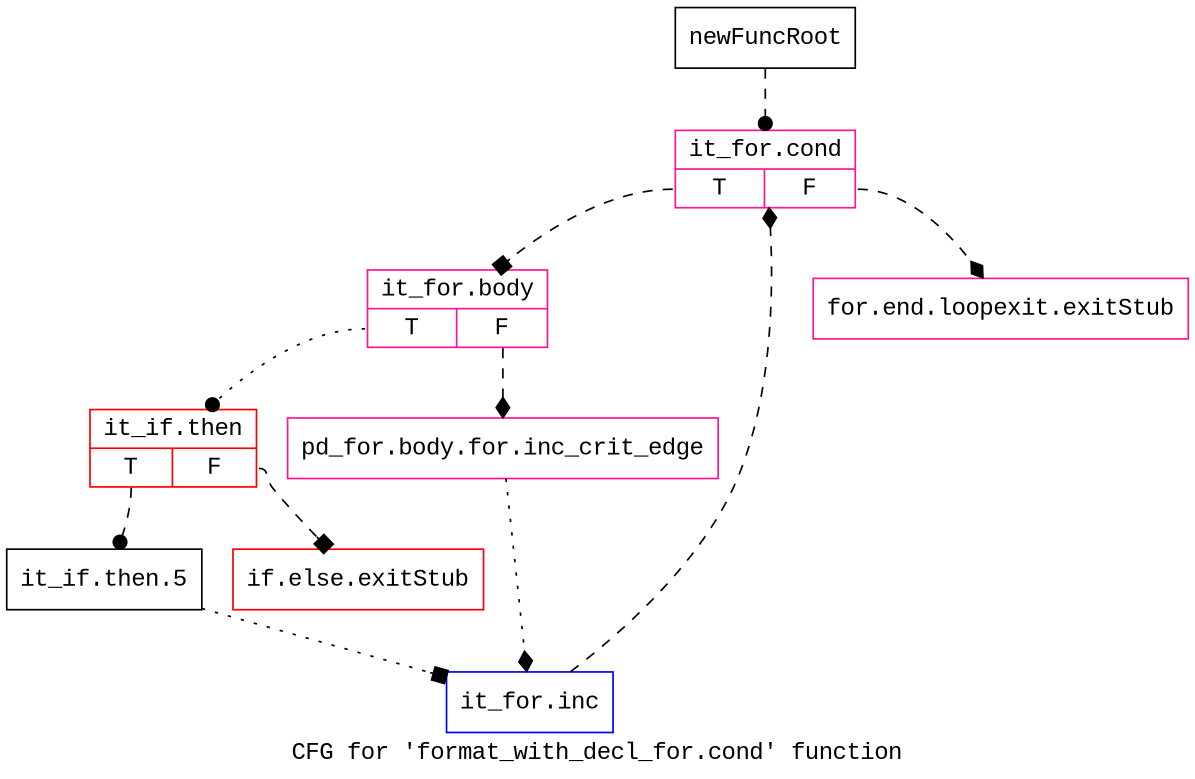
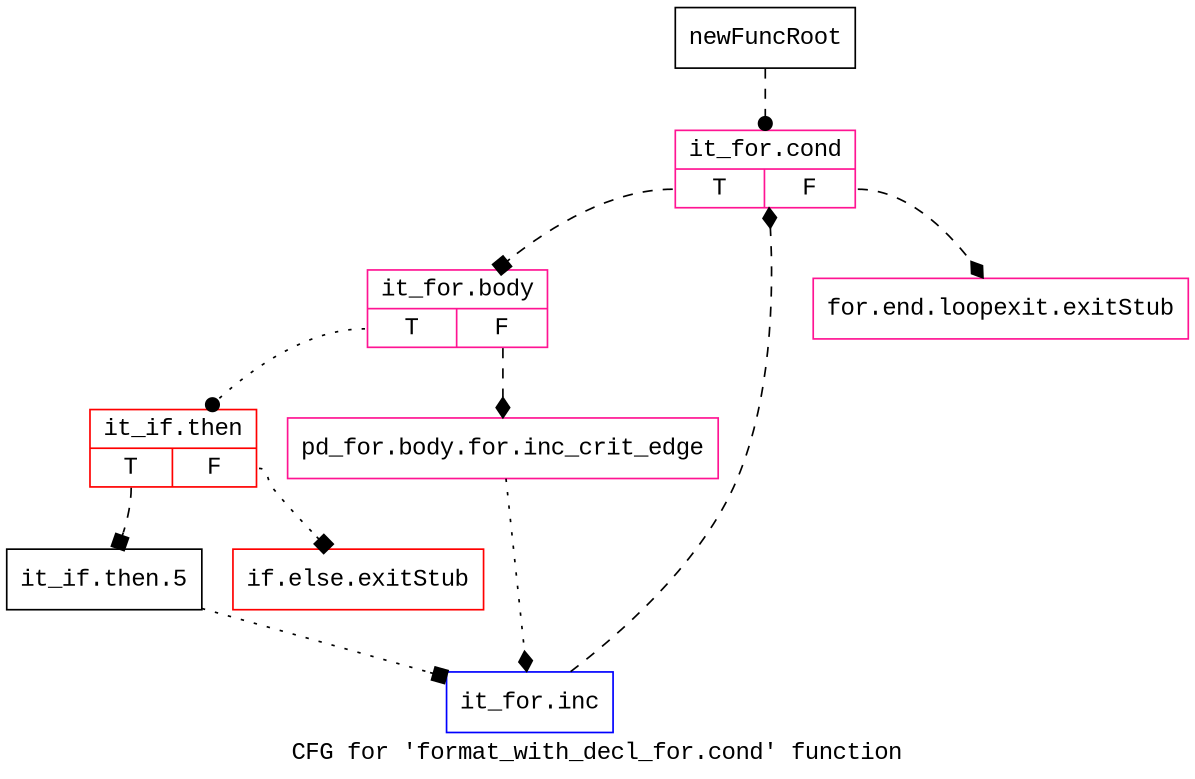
(285, 503) -> (285, 503)
(129, 512) -> (129, 510)
